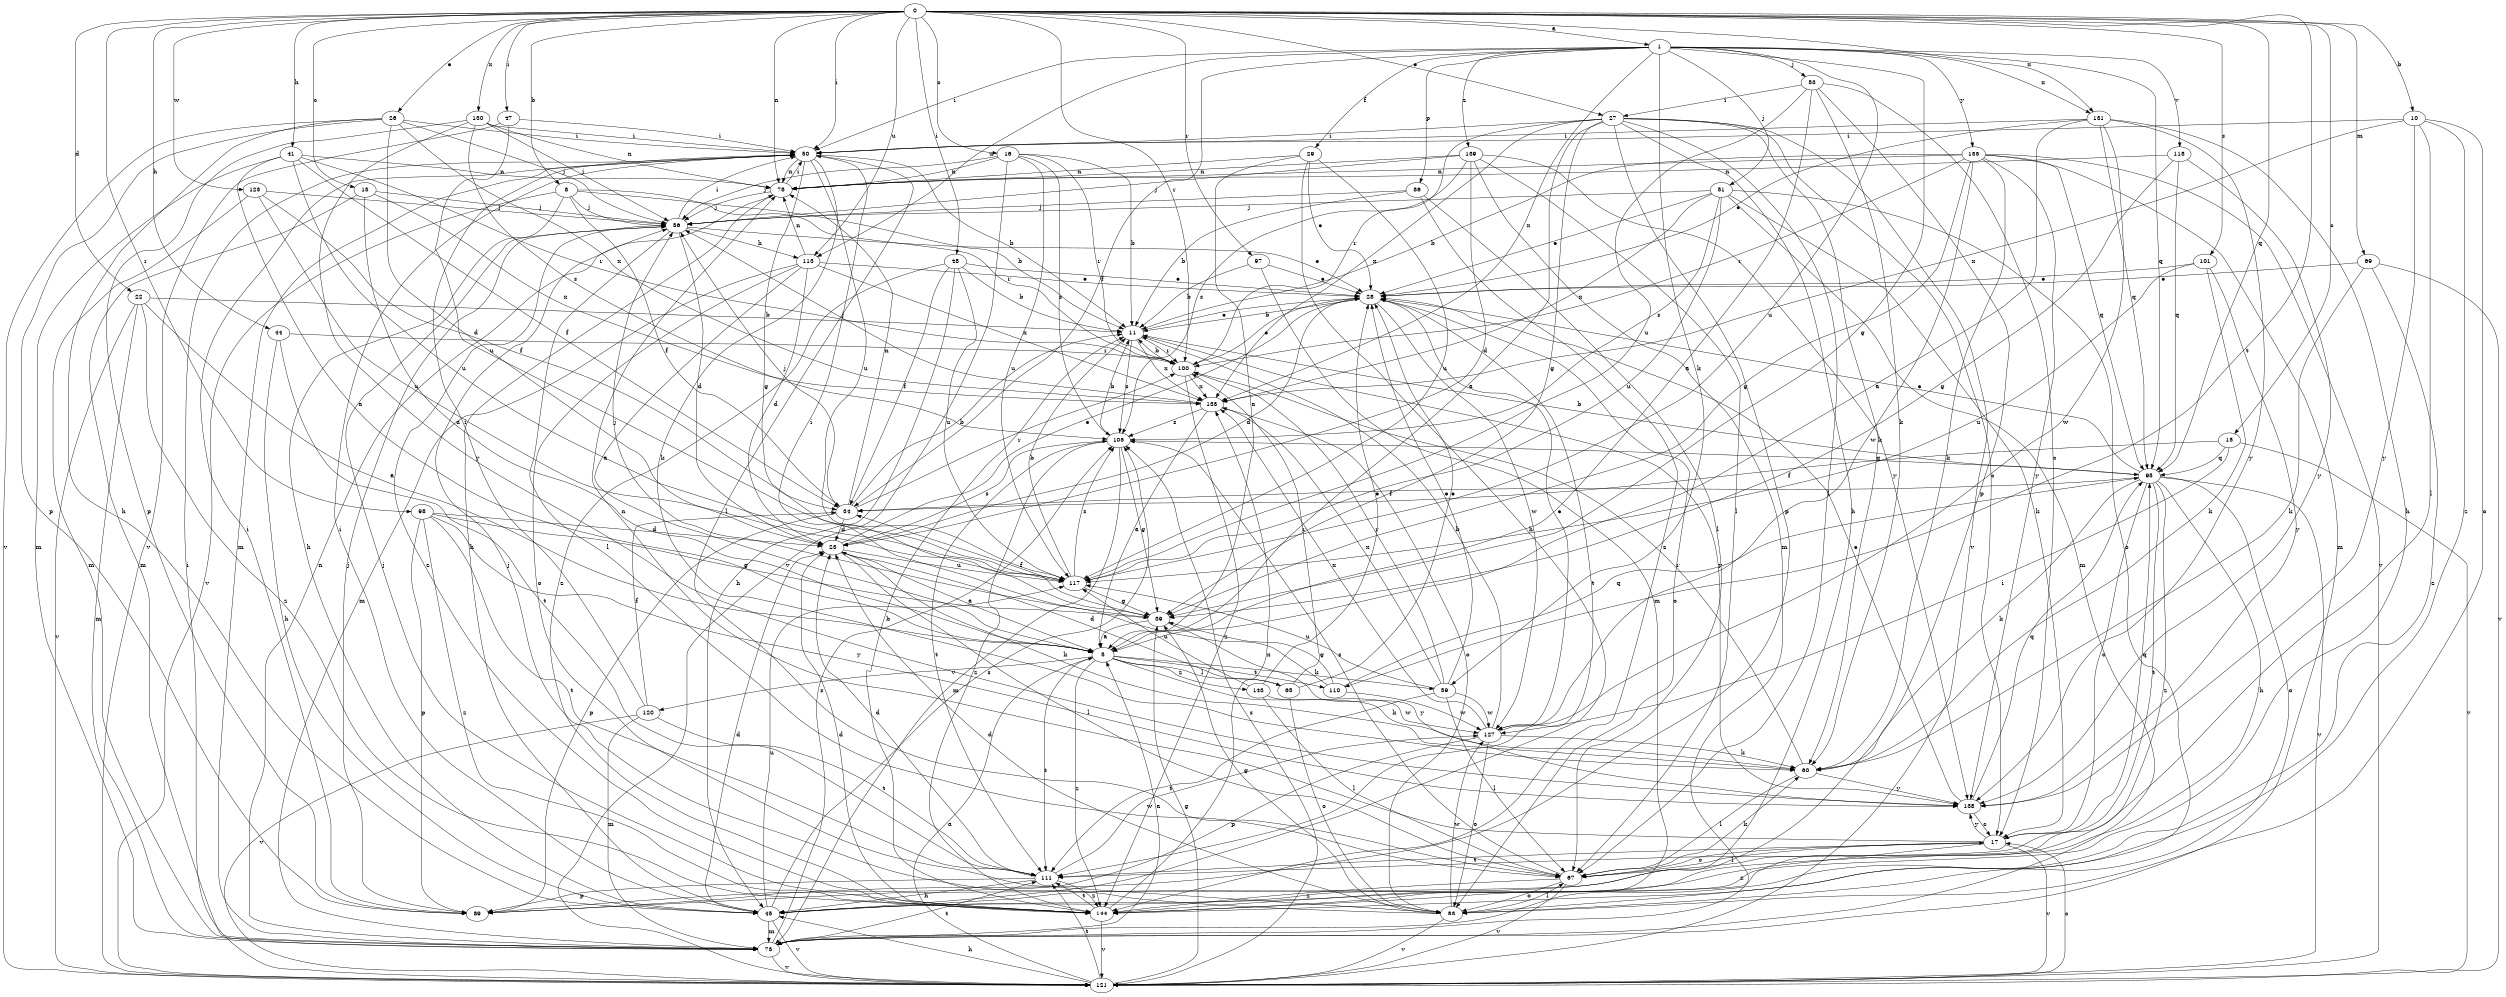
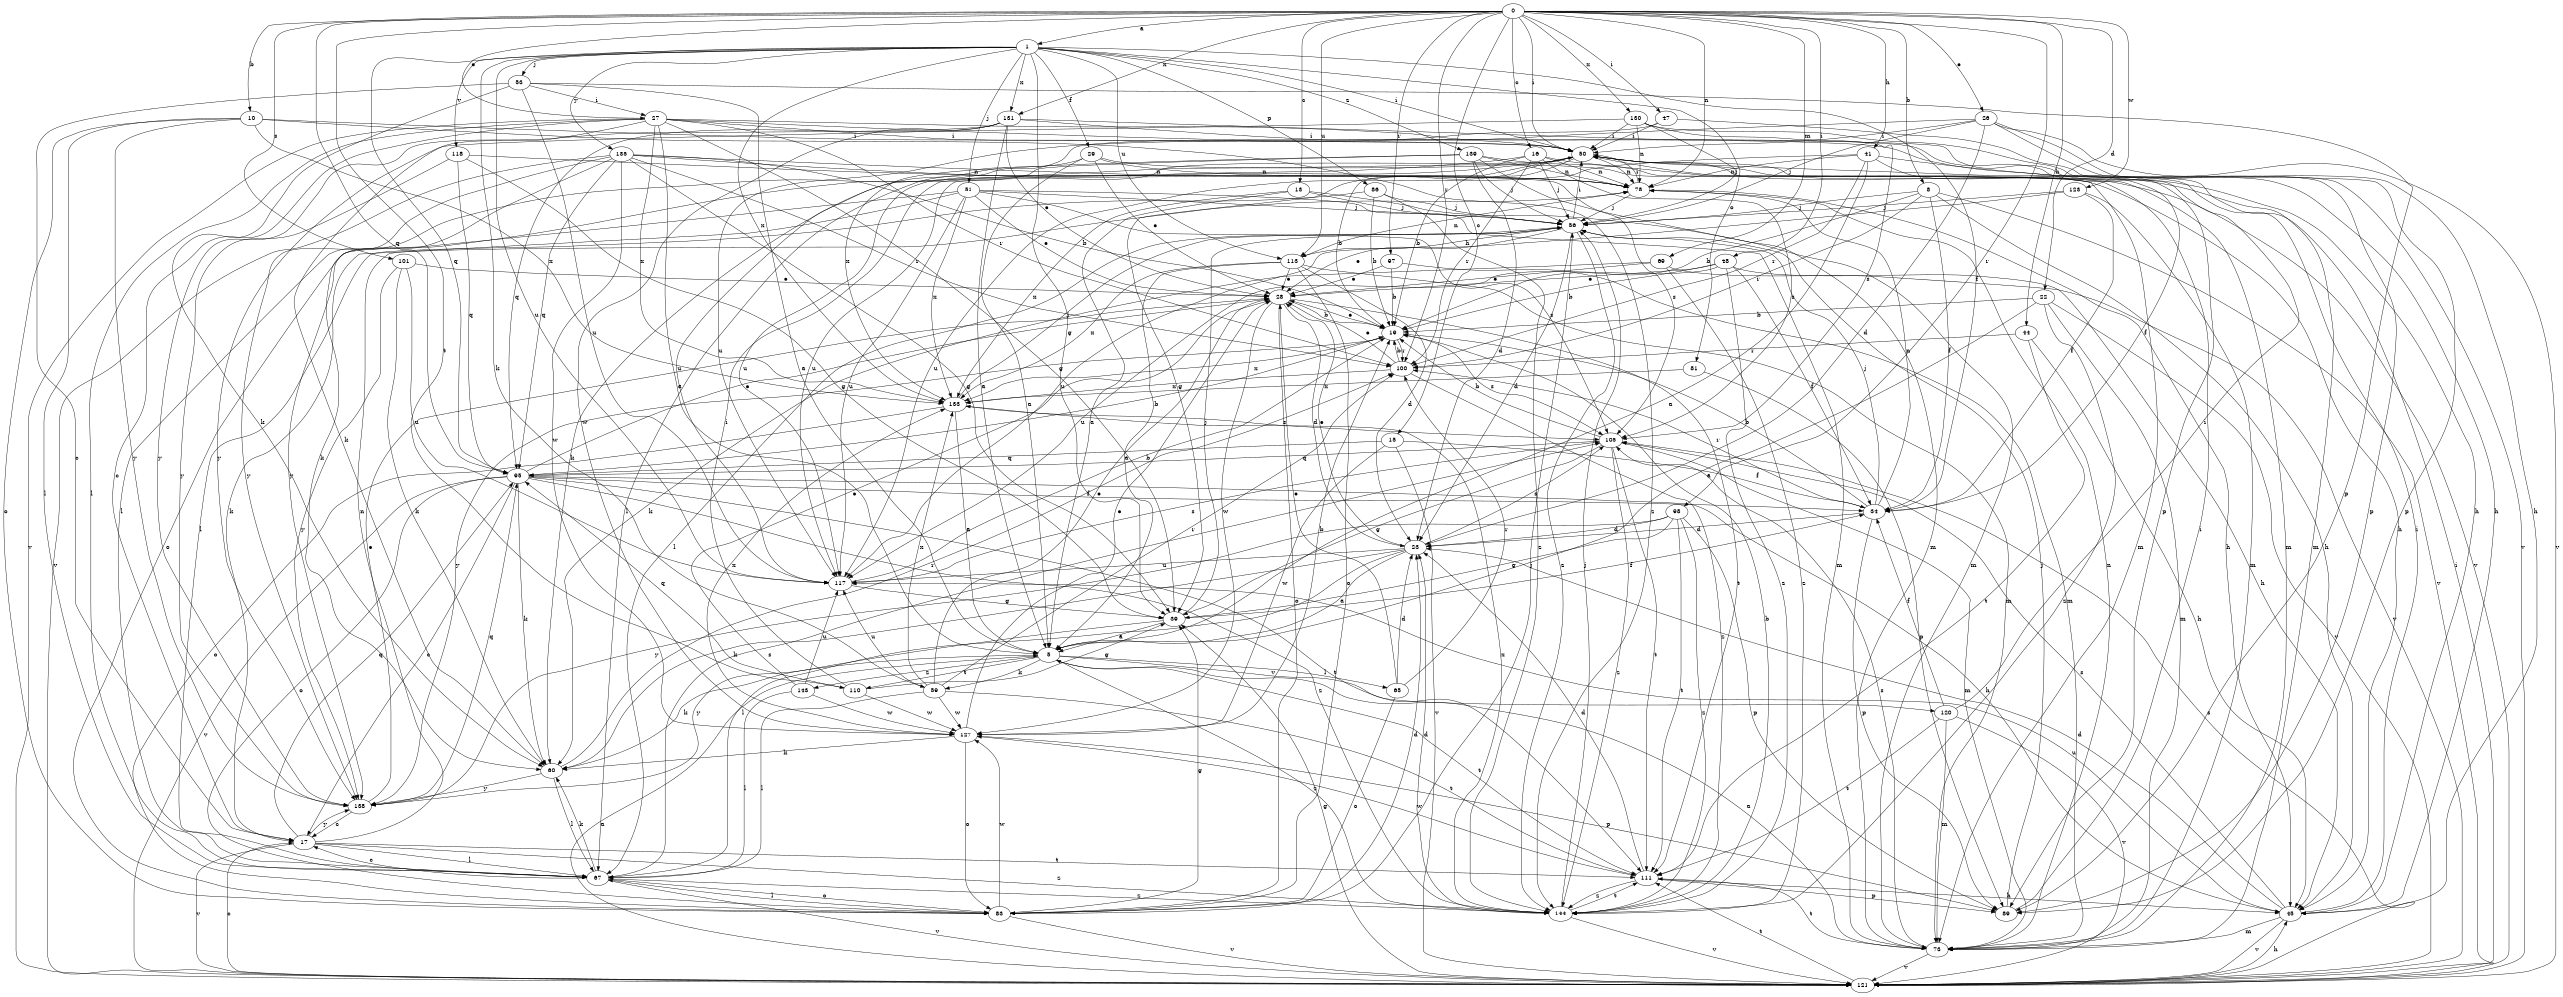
(1133, 333) -> (1393, 333)
none -> (1694, 369)
(2003, 583) -> (1285, 583)
